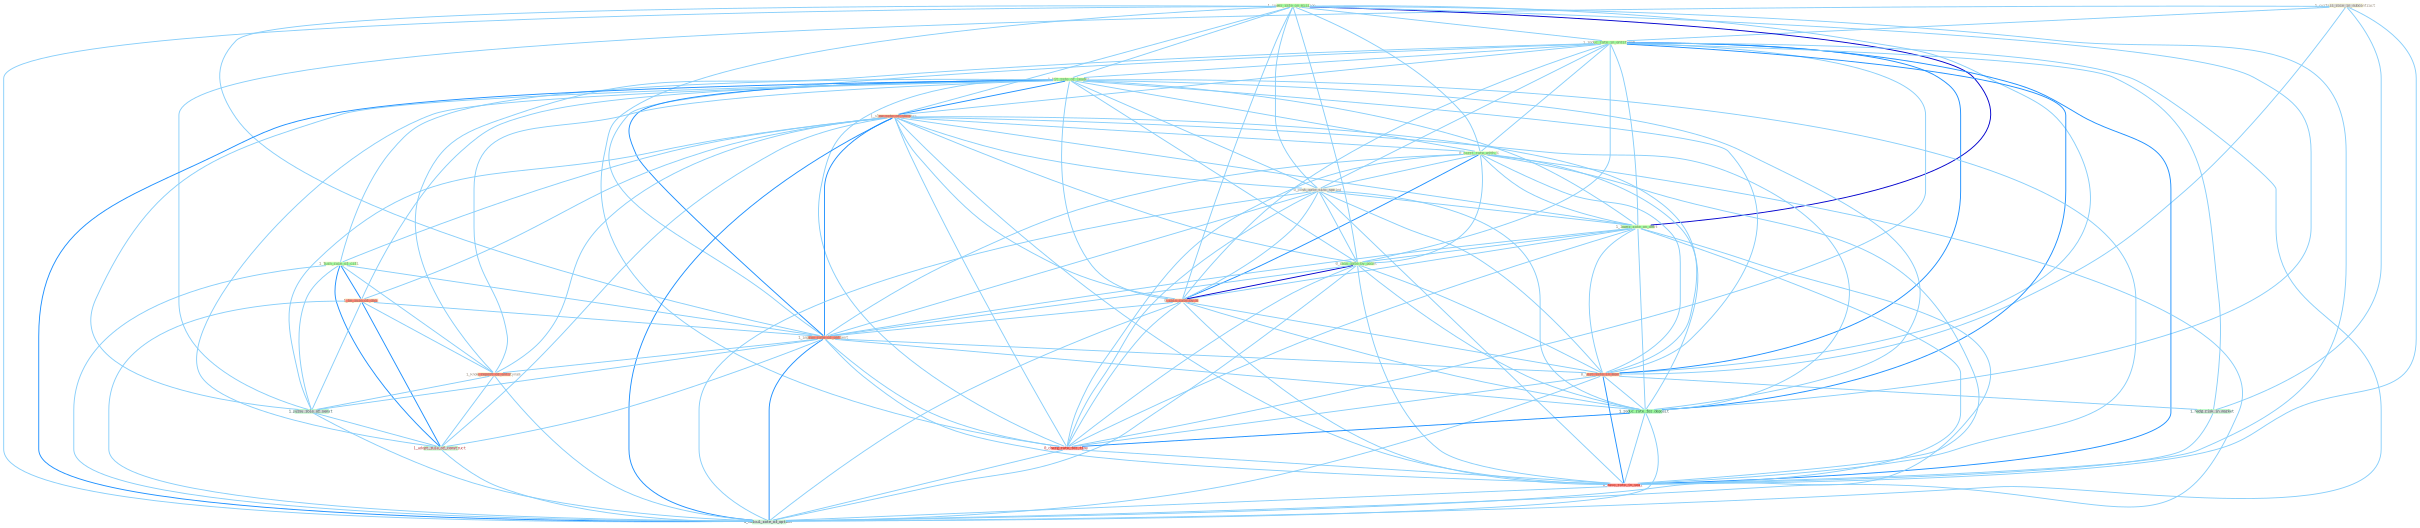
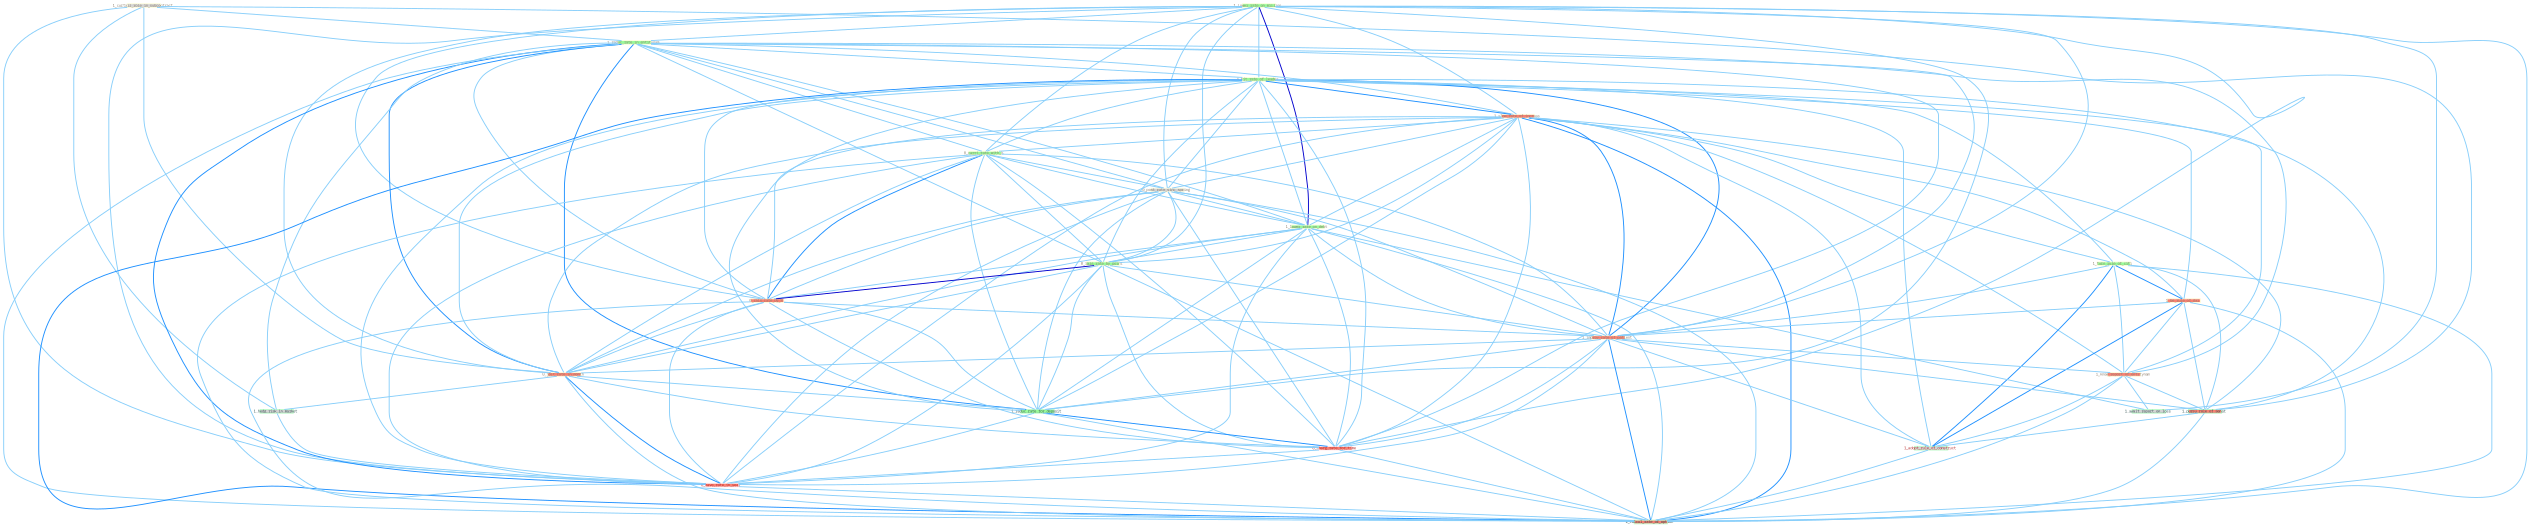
(312, 411) -> (2205, 411)
none -> (2149, 411)
(769, 522) -> (1651, 522)
